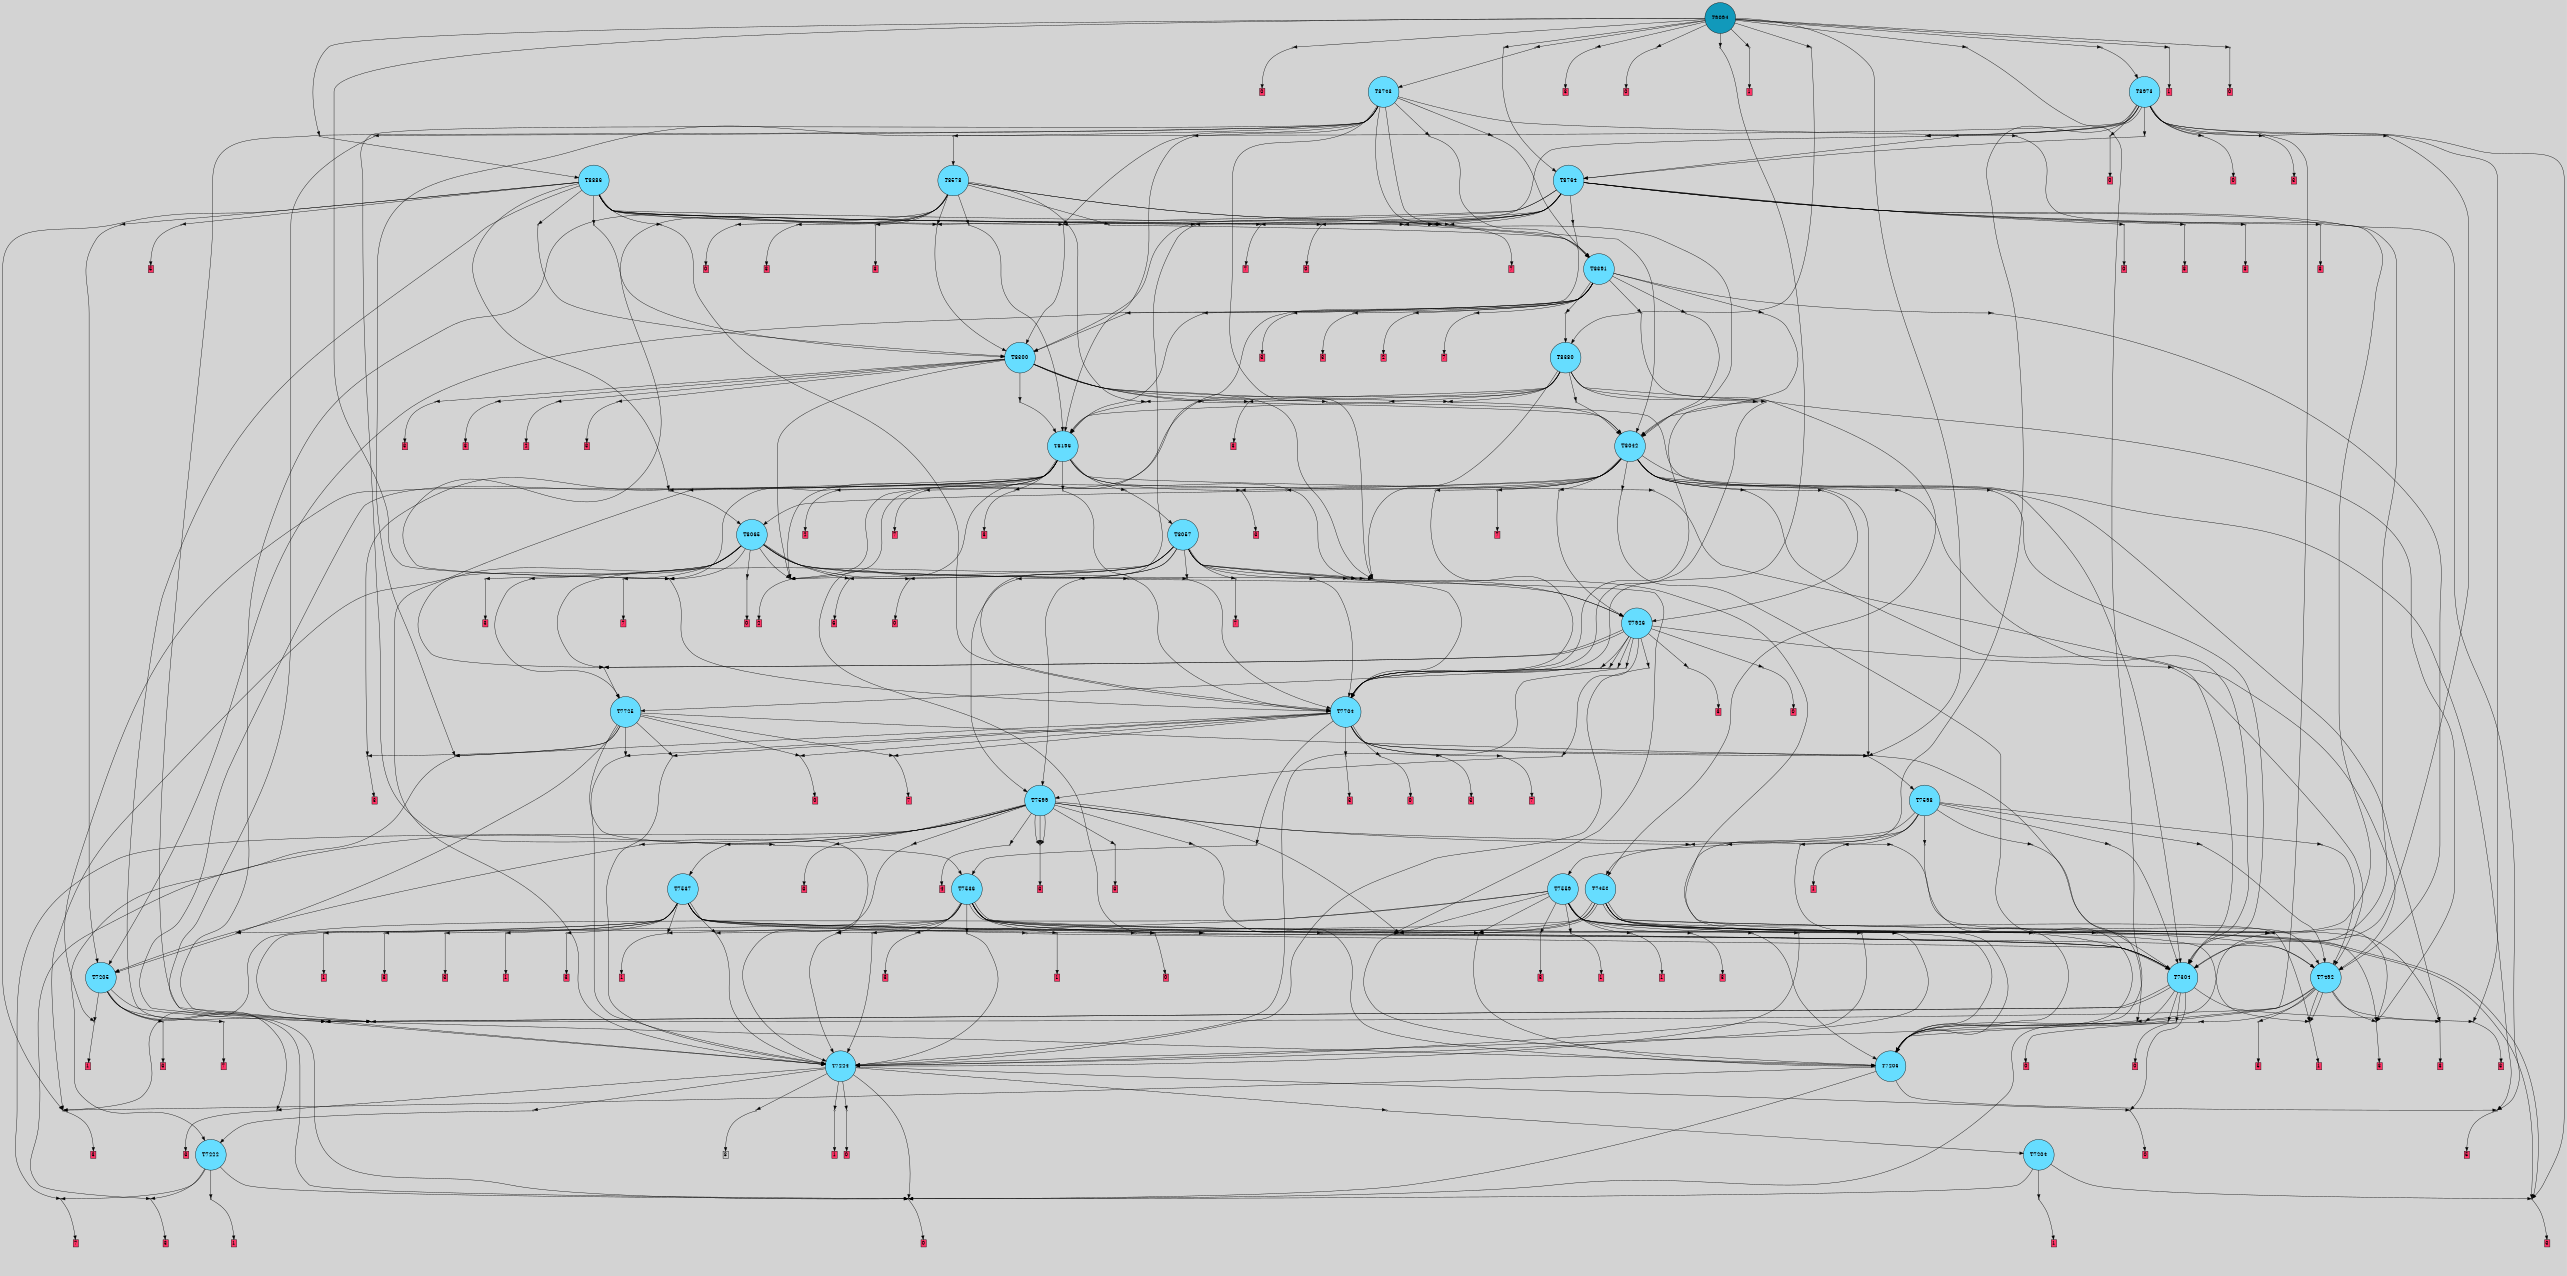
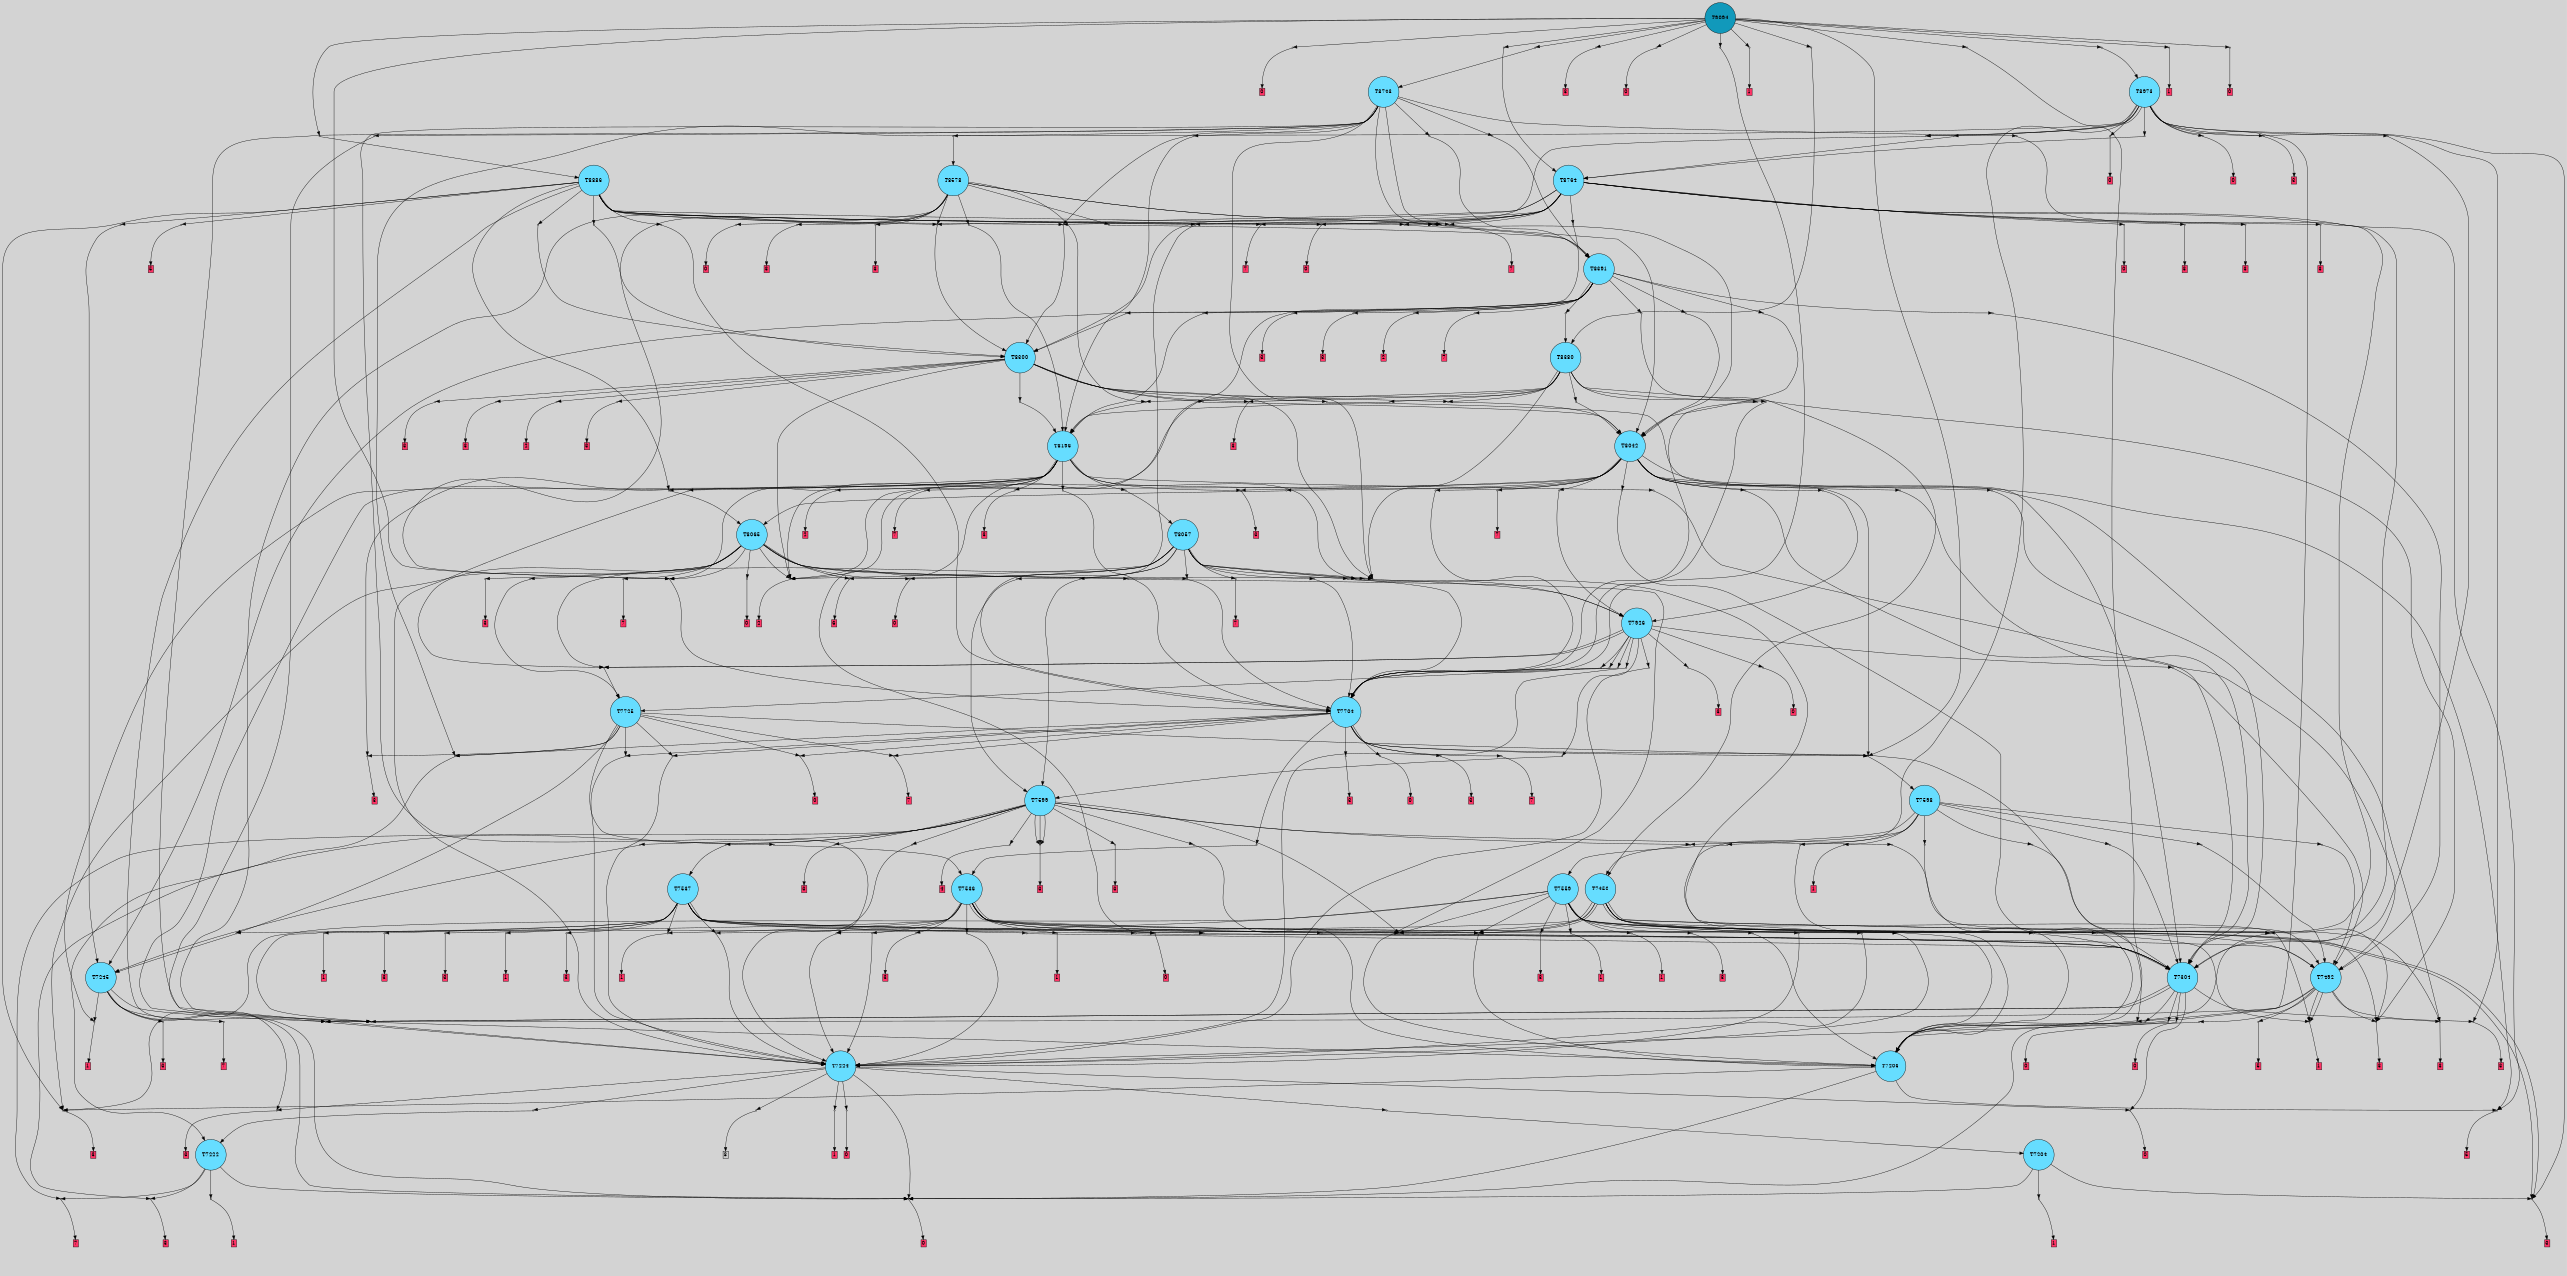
(101, 978) -> (101, 978)
